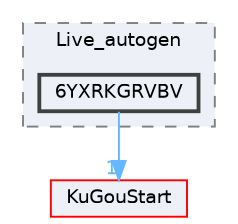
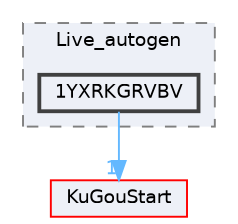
(119, 93) -> (119, 93)
